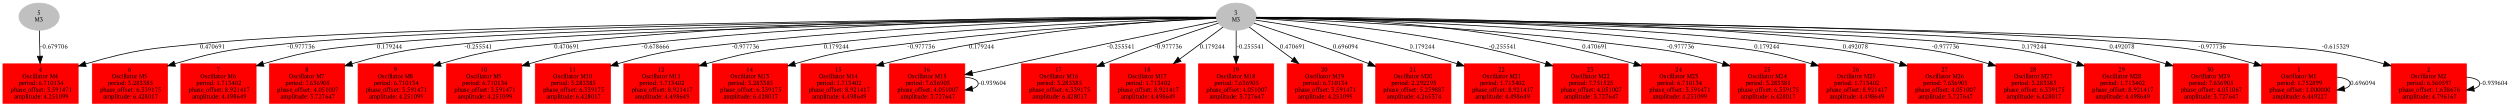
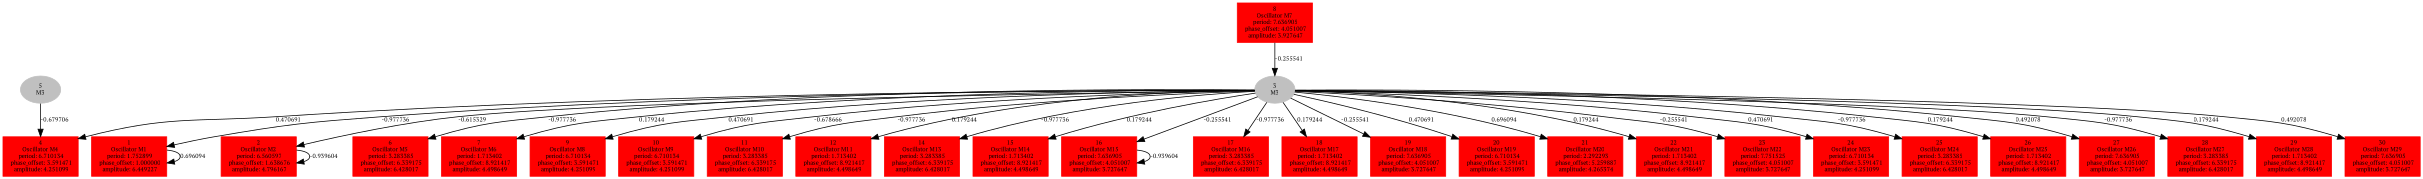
(783, 28) -> (1275, 55)
(2211, 90) -> (2383, 163)
(307, 97) -> (1275, 36)
